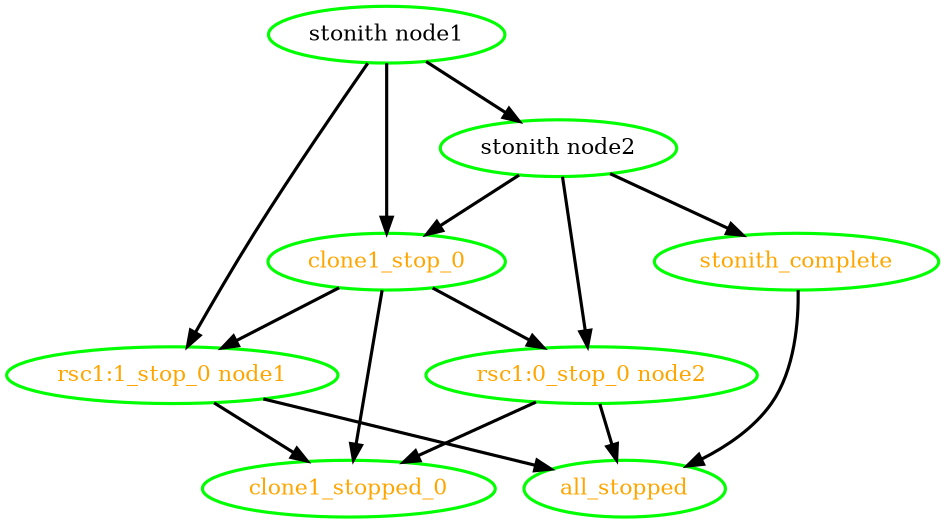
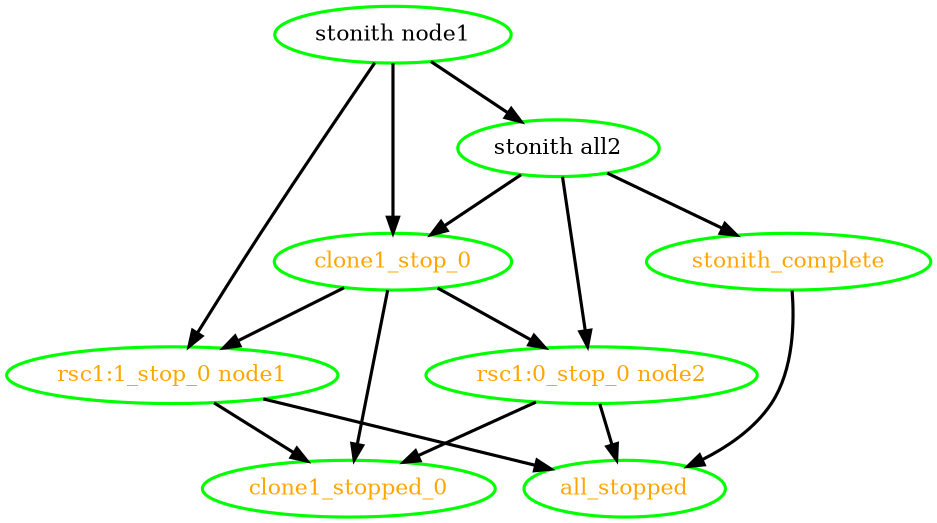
(558, 148) -> (558, 148)
